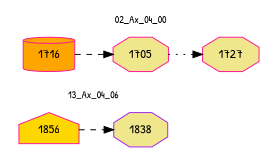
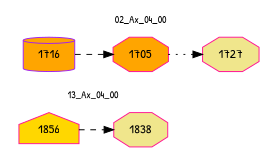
(49, 54) -> (49, 54)
(141, 54) -> (141, 54)
(93, 96) -> (93, 96)
(141, 130) -> (141, 130)
